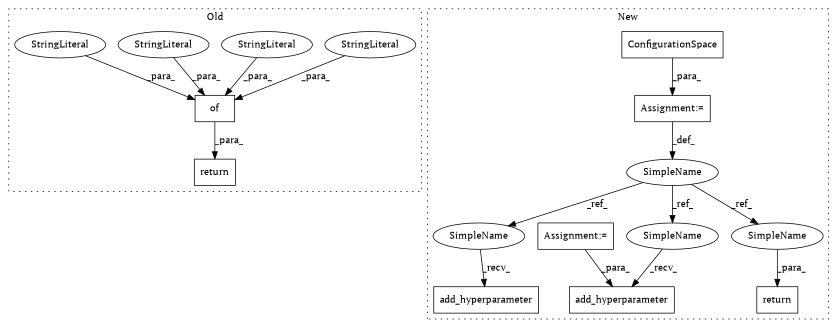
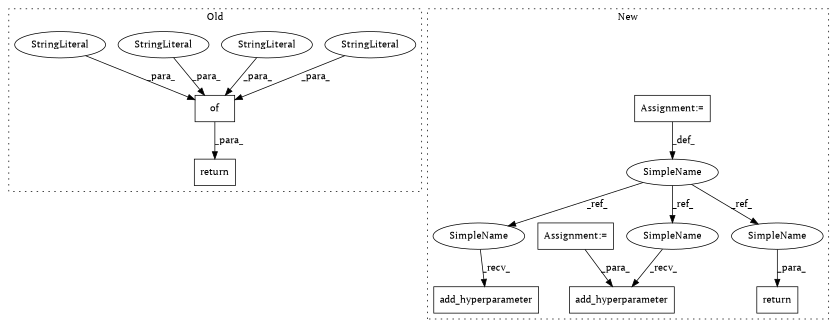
(672, 45) -> none
